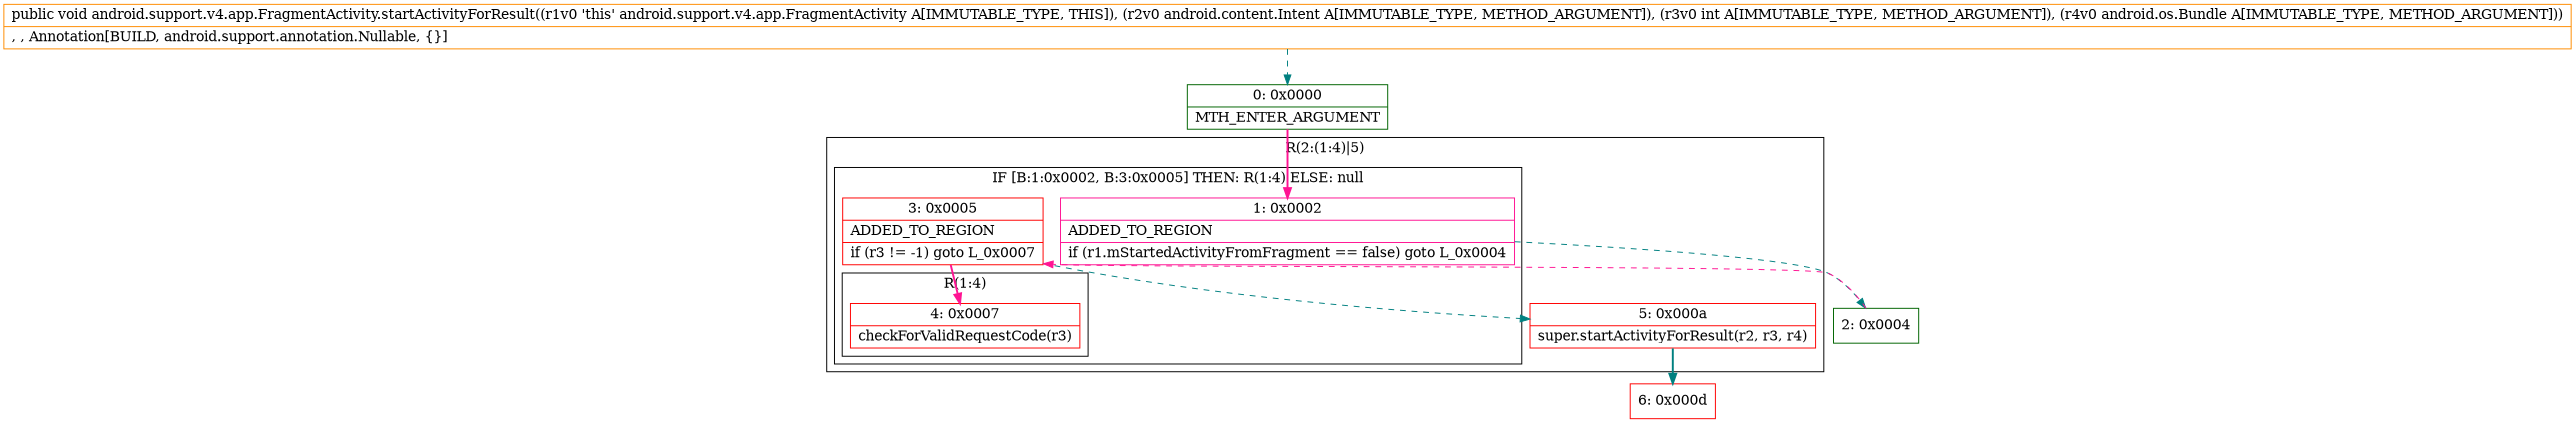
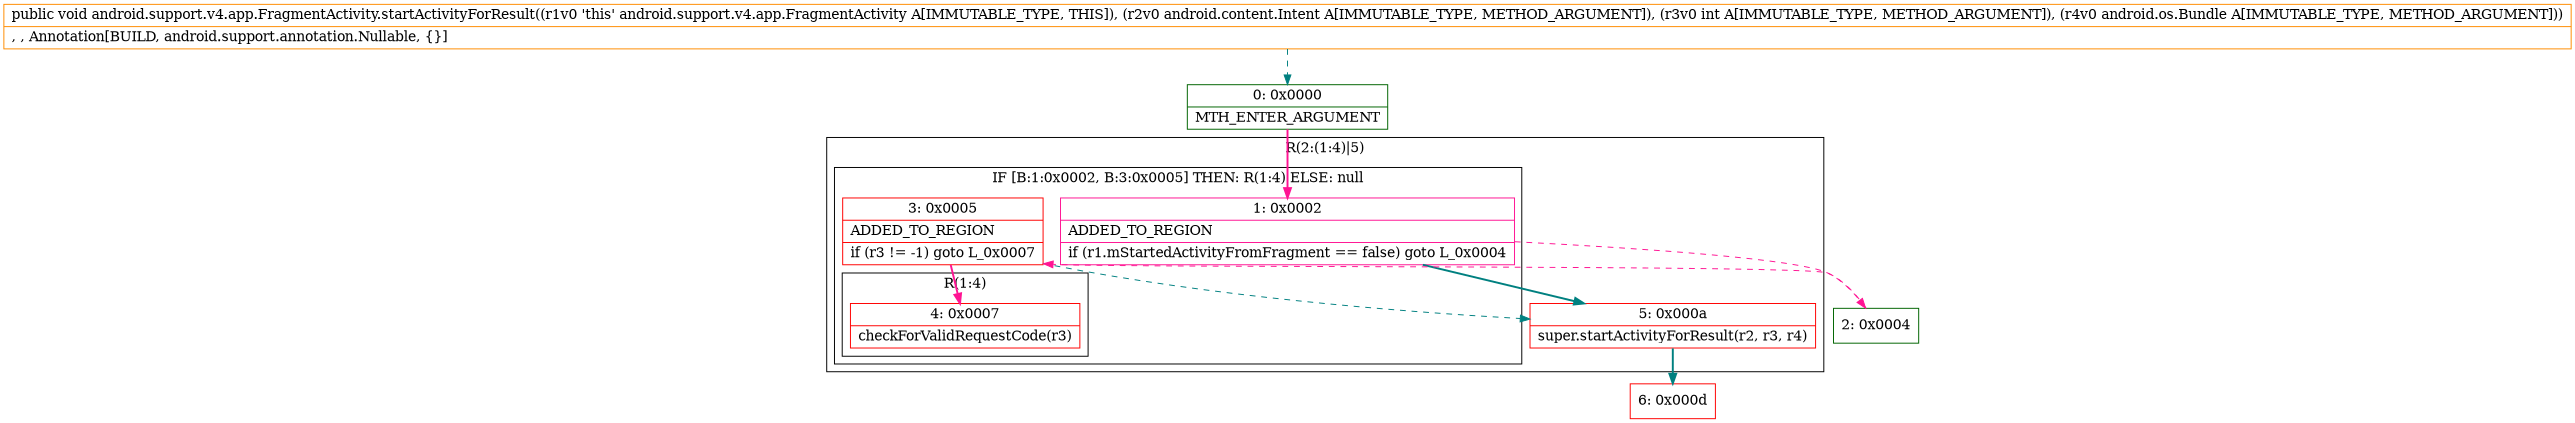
(1693, 253) -> (1693, 253)
none -> (1499, 283)
